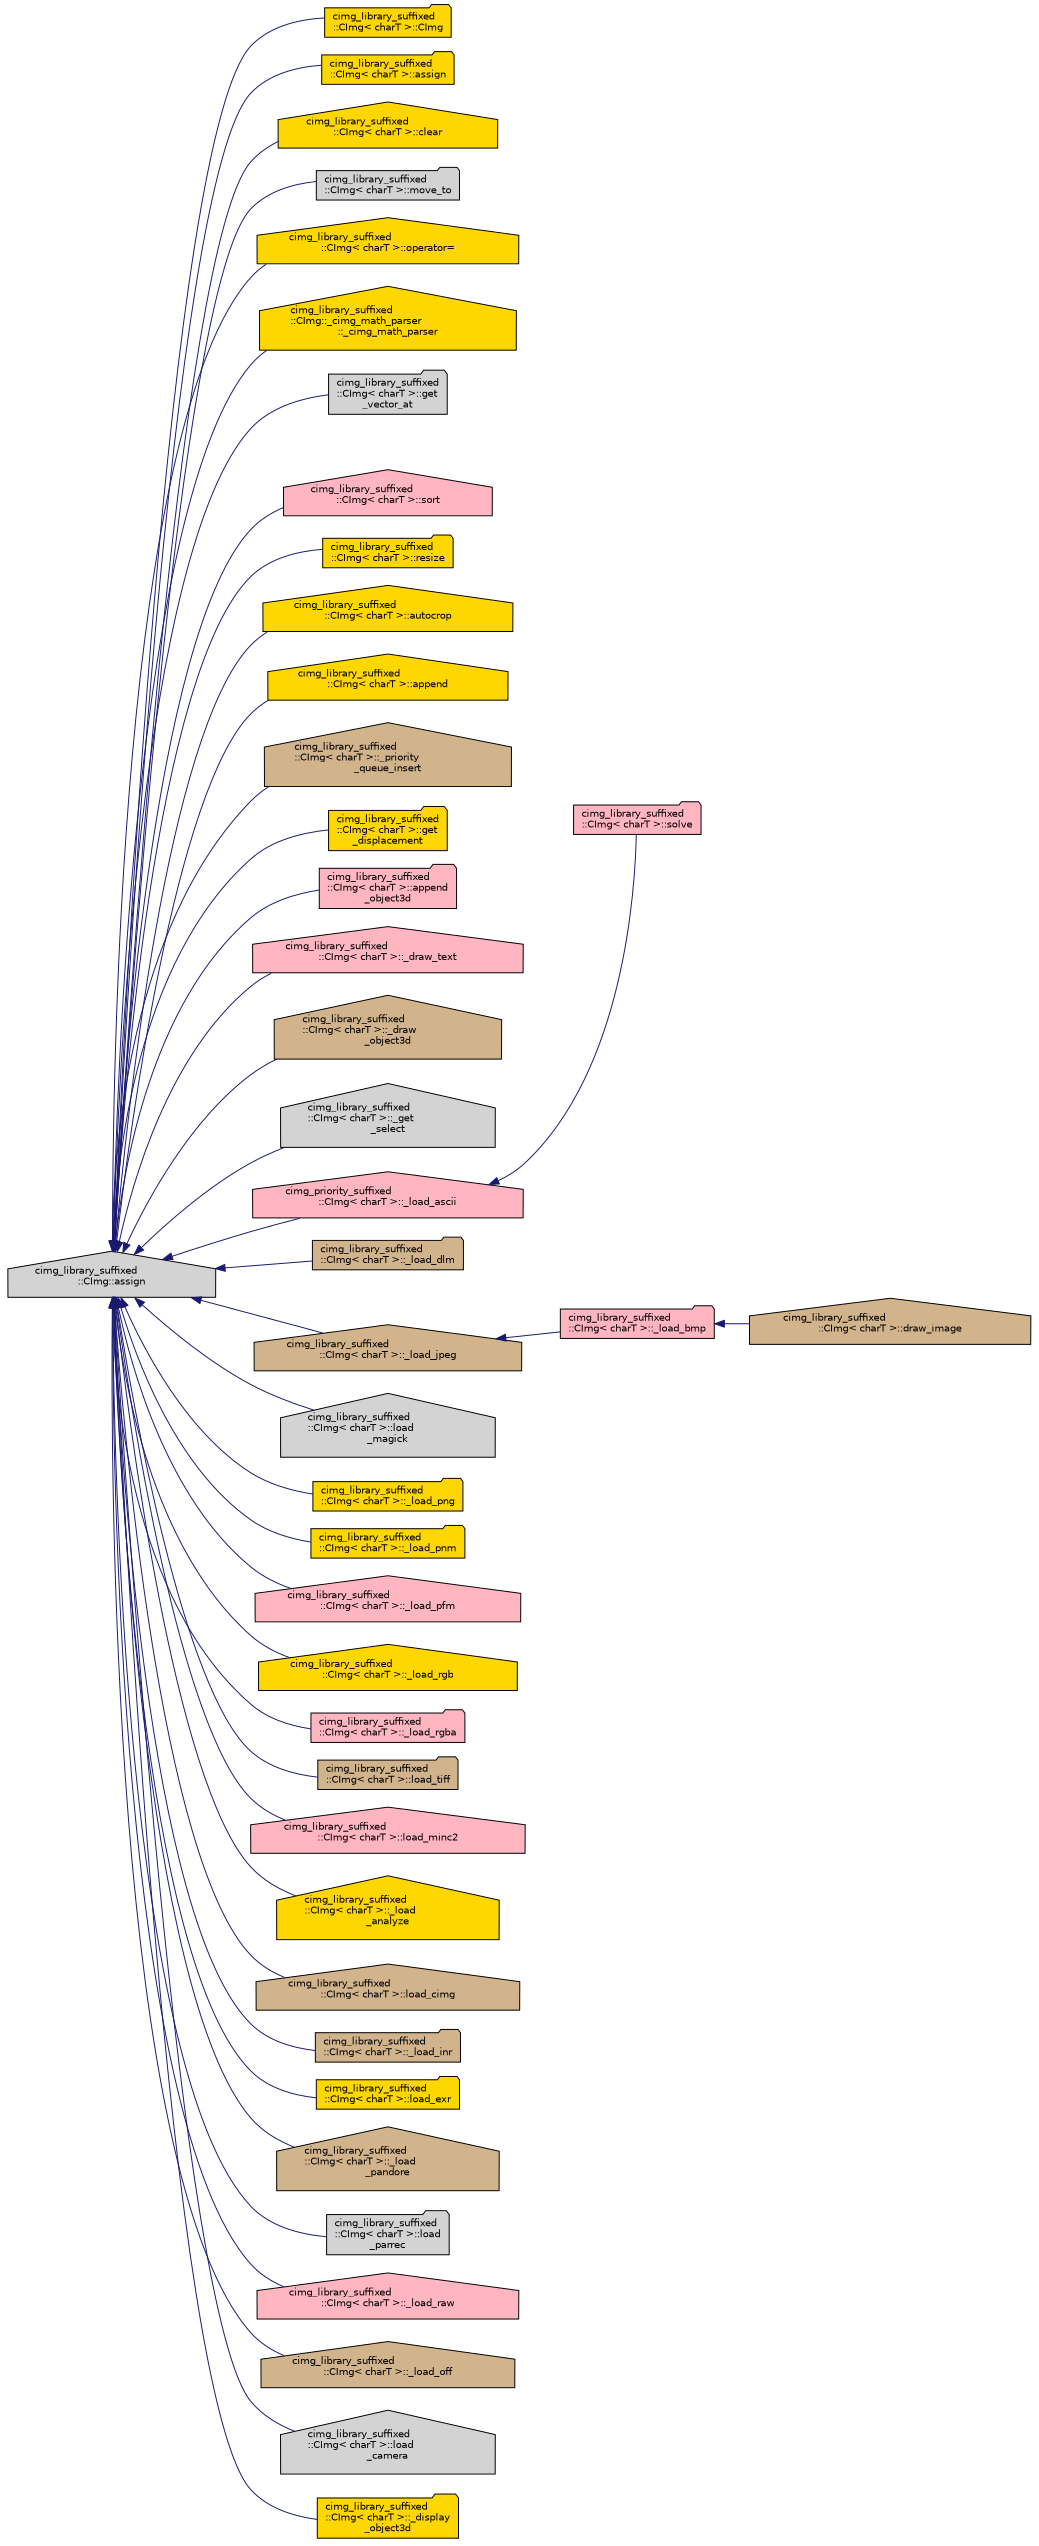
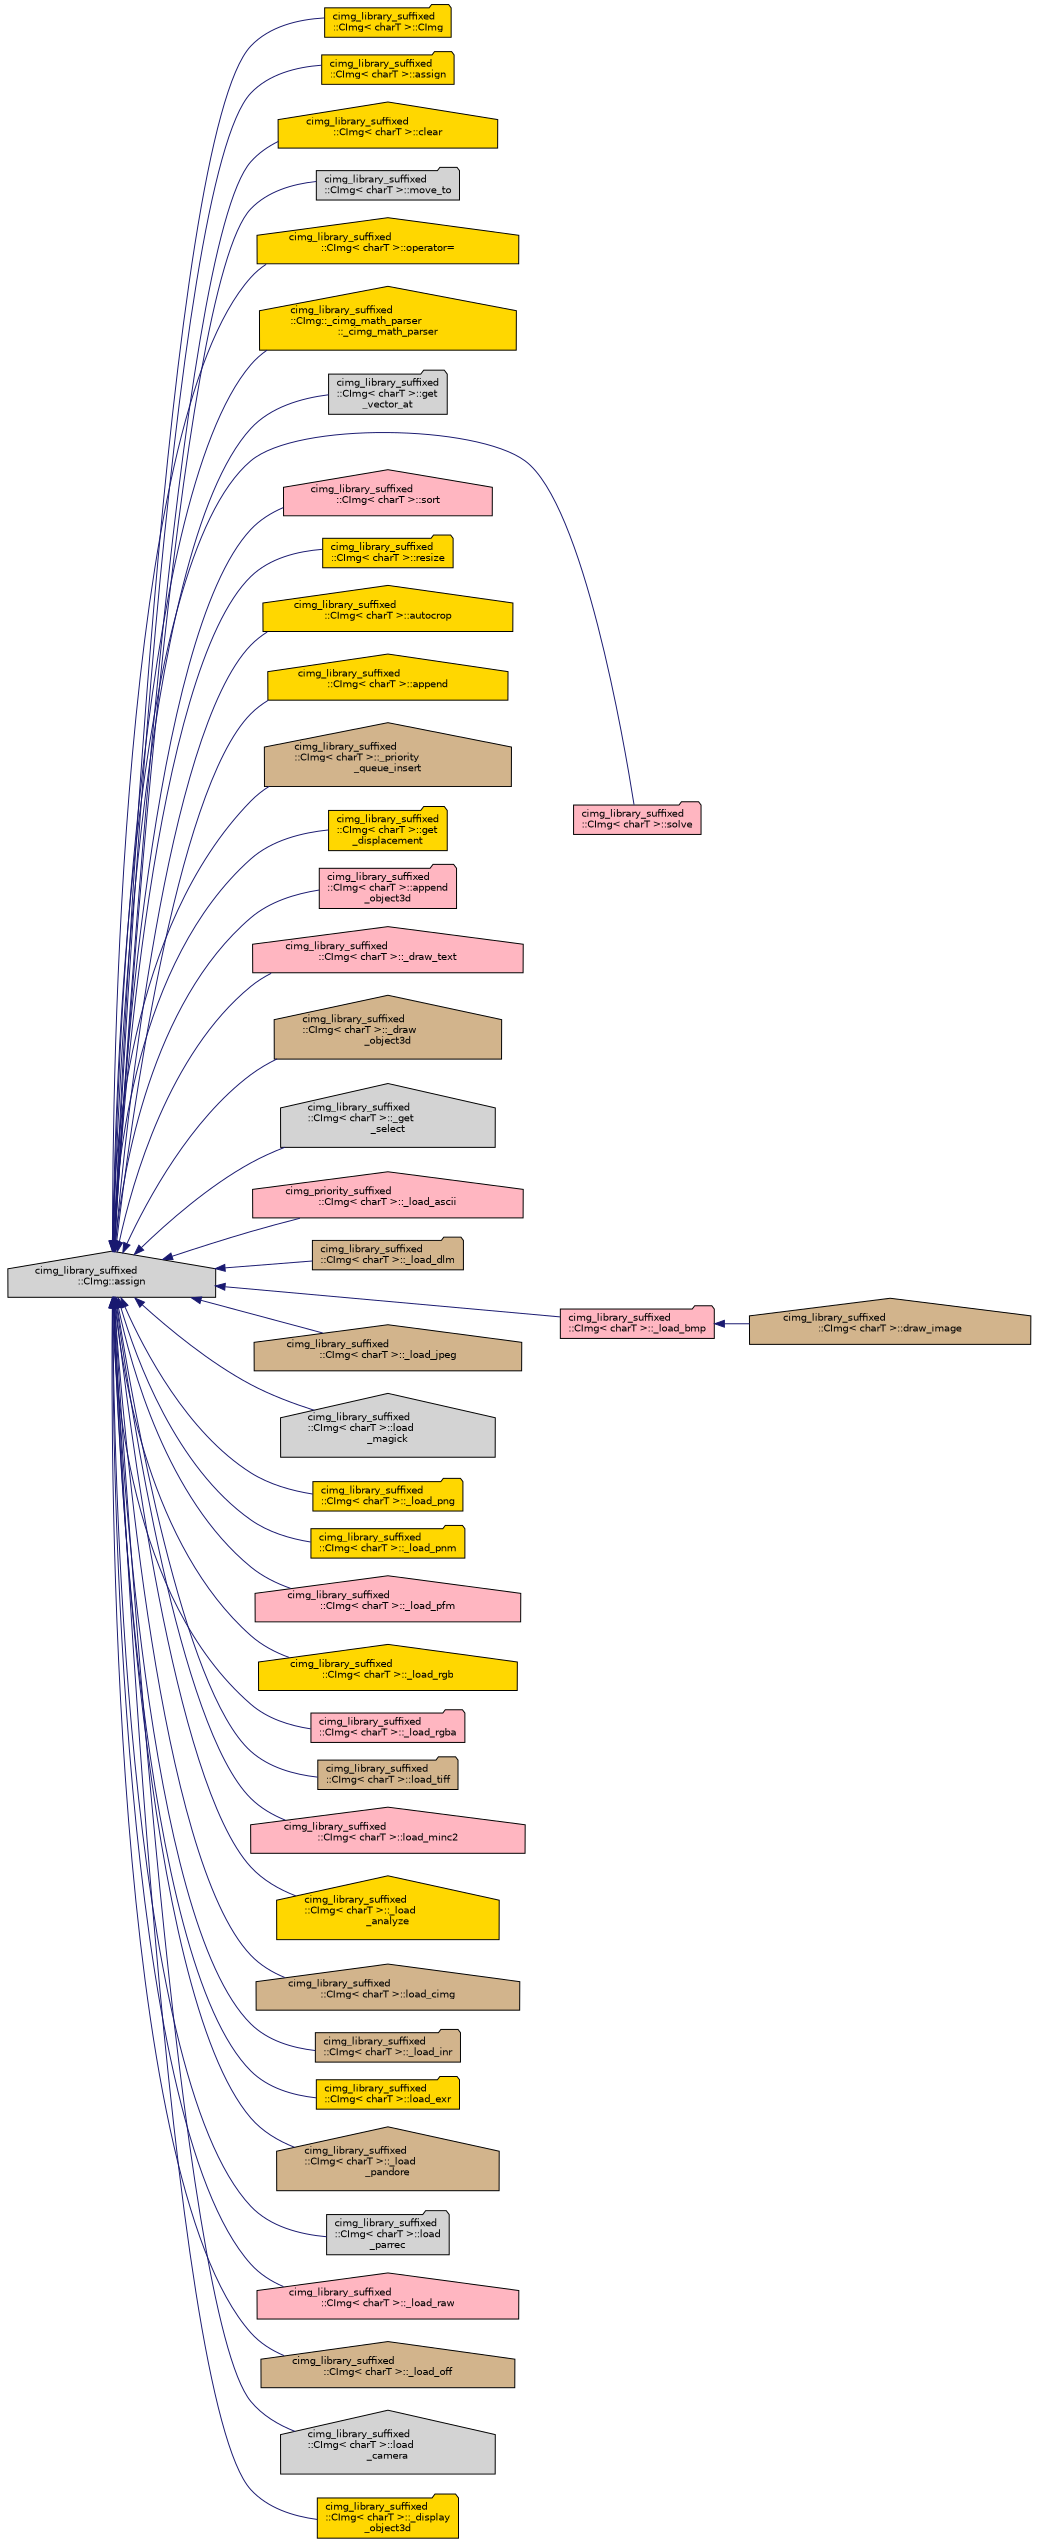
(606, 1025) -> (227, 494)
(533, 1335) -> (393, 1302)
